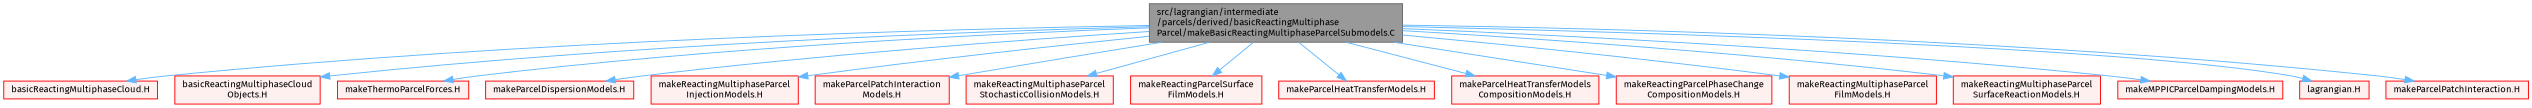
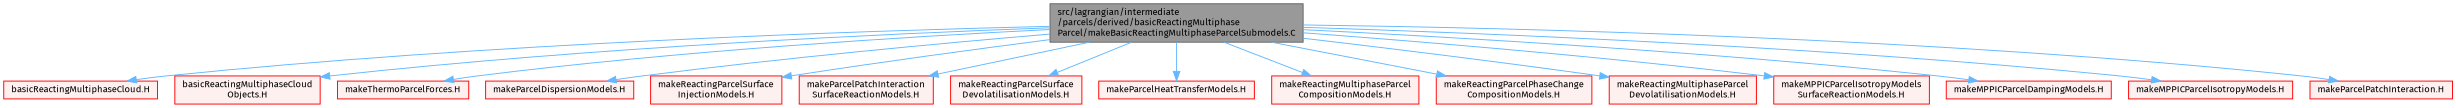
(725, 90) -> (716, 90)
(882, 90) -> (866, 90)
(1040, 90) -> none
(1196, 90) -> (1016, 90)
(1525, 90) -> (1345, 90)
(1863, 90) -> (1683, 90)
(2027, 90) -> (1852, 90)
(2334, 90) -> (2211, 90)
